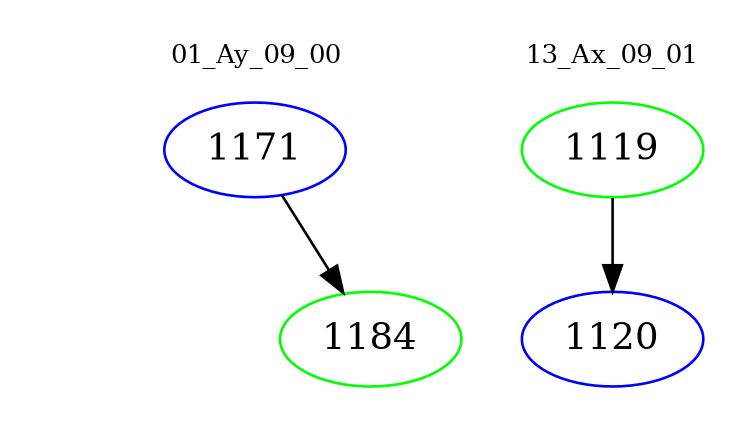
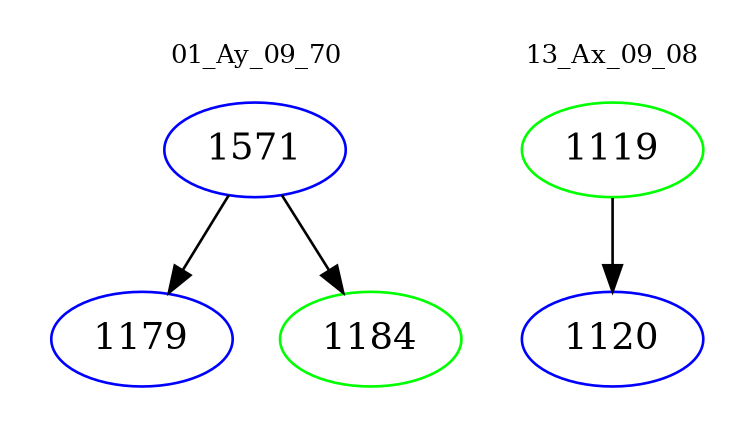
(256, 57) -> (256, 57)
(613, 57) -> (613, 57)
(255, 150) -> (255, 150)
none -> (142, 339)
